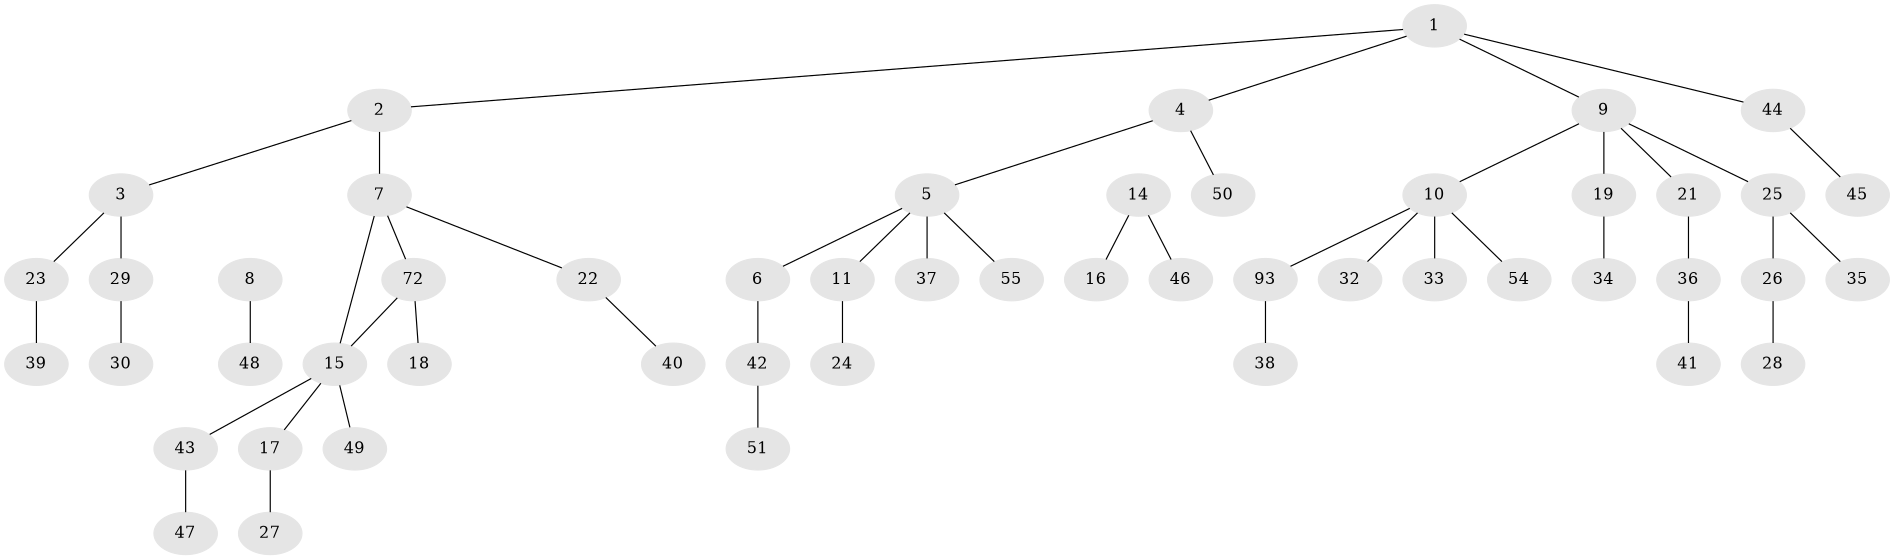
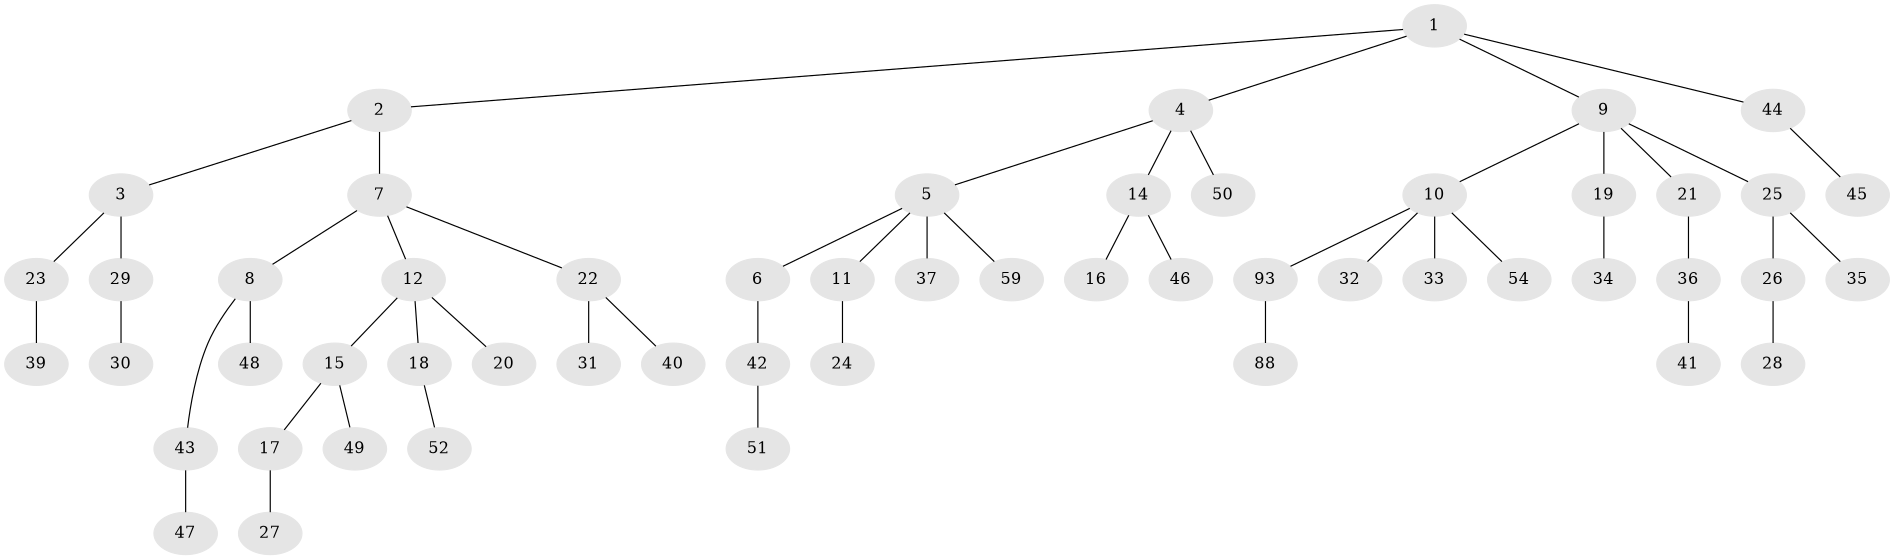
none -> (1160, 153)
(357, 280) -> (315, 237)
(414, 280) -> (414, 280)
(1012, 280) -> (1012, 280)
none -> (504, 364)
none -> (589, 364)
(1265, 364) -> (1265, 364)
(260, 406) -> (202, 360)
none -> (439, 449)
